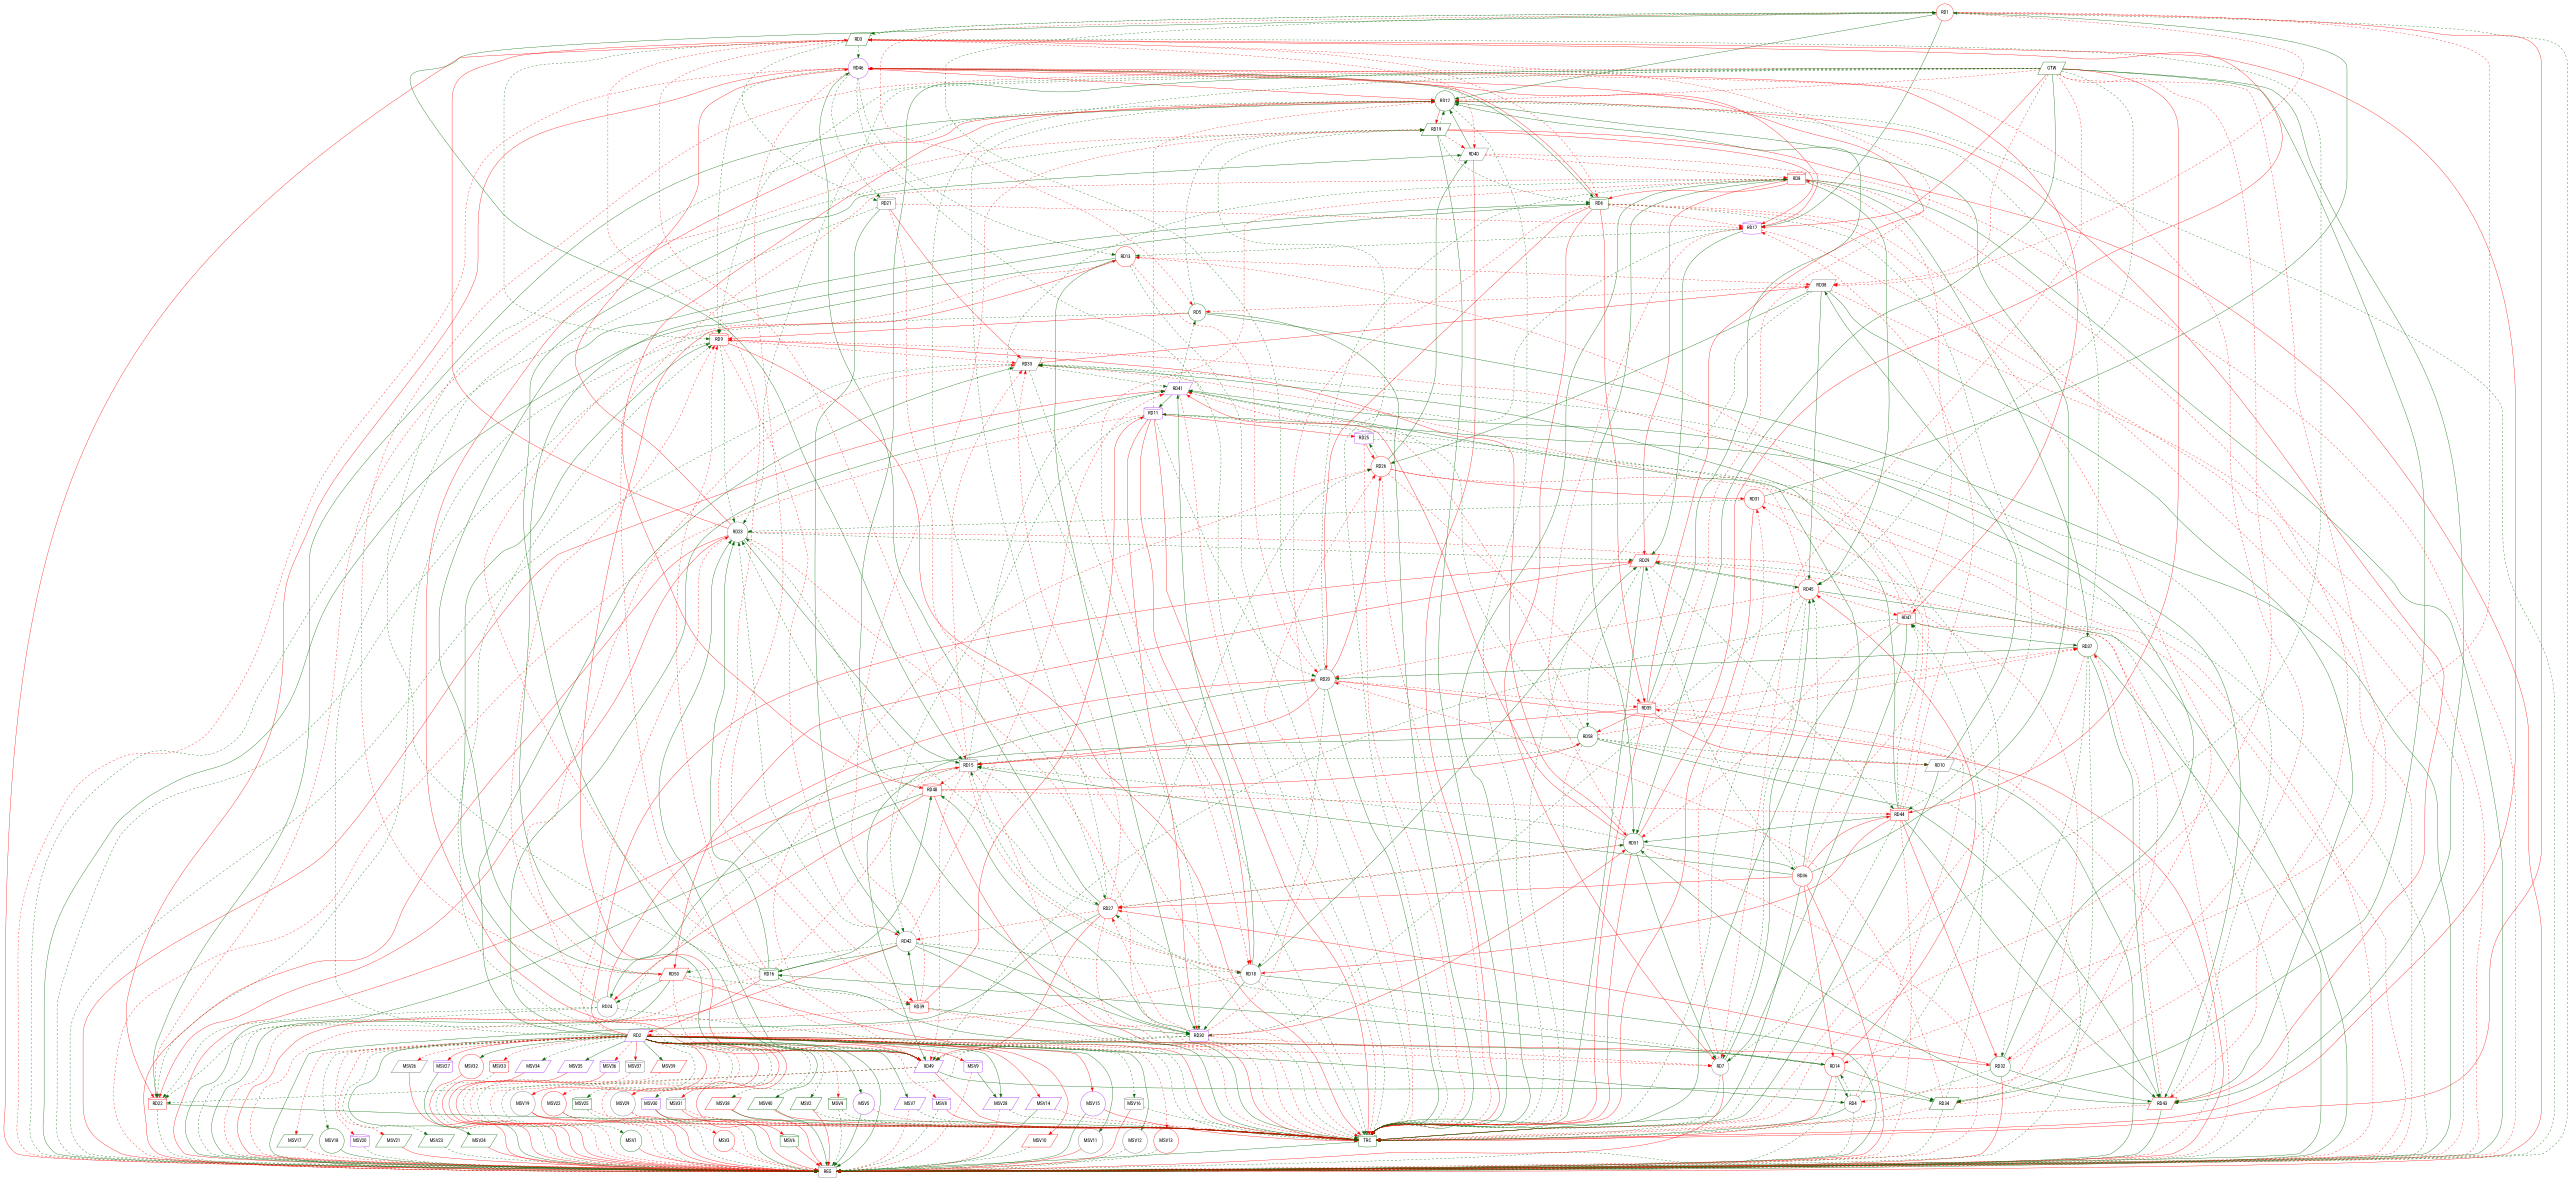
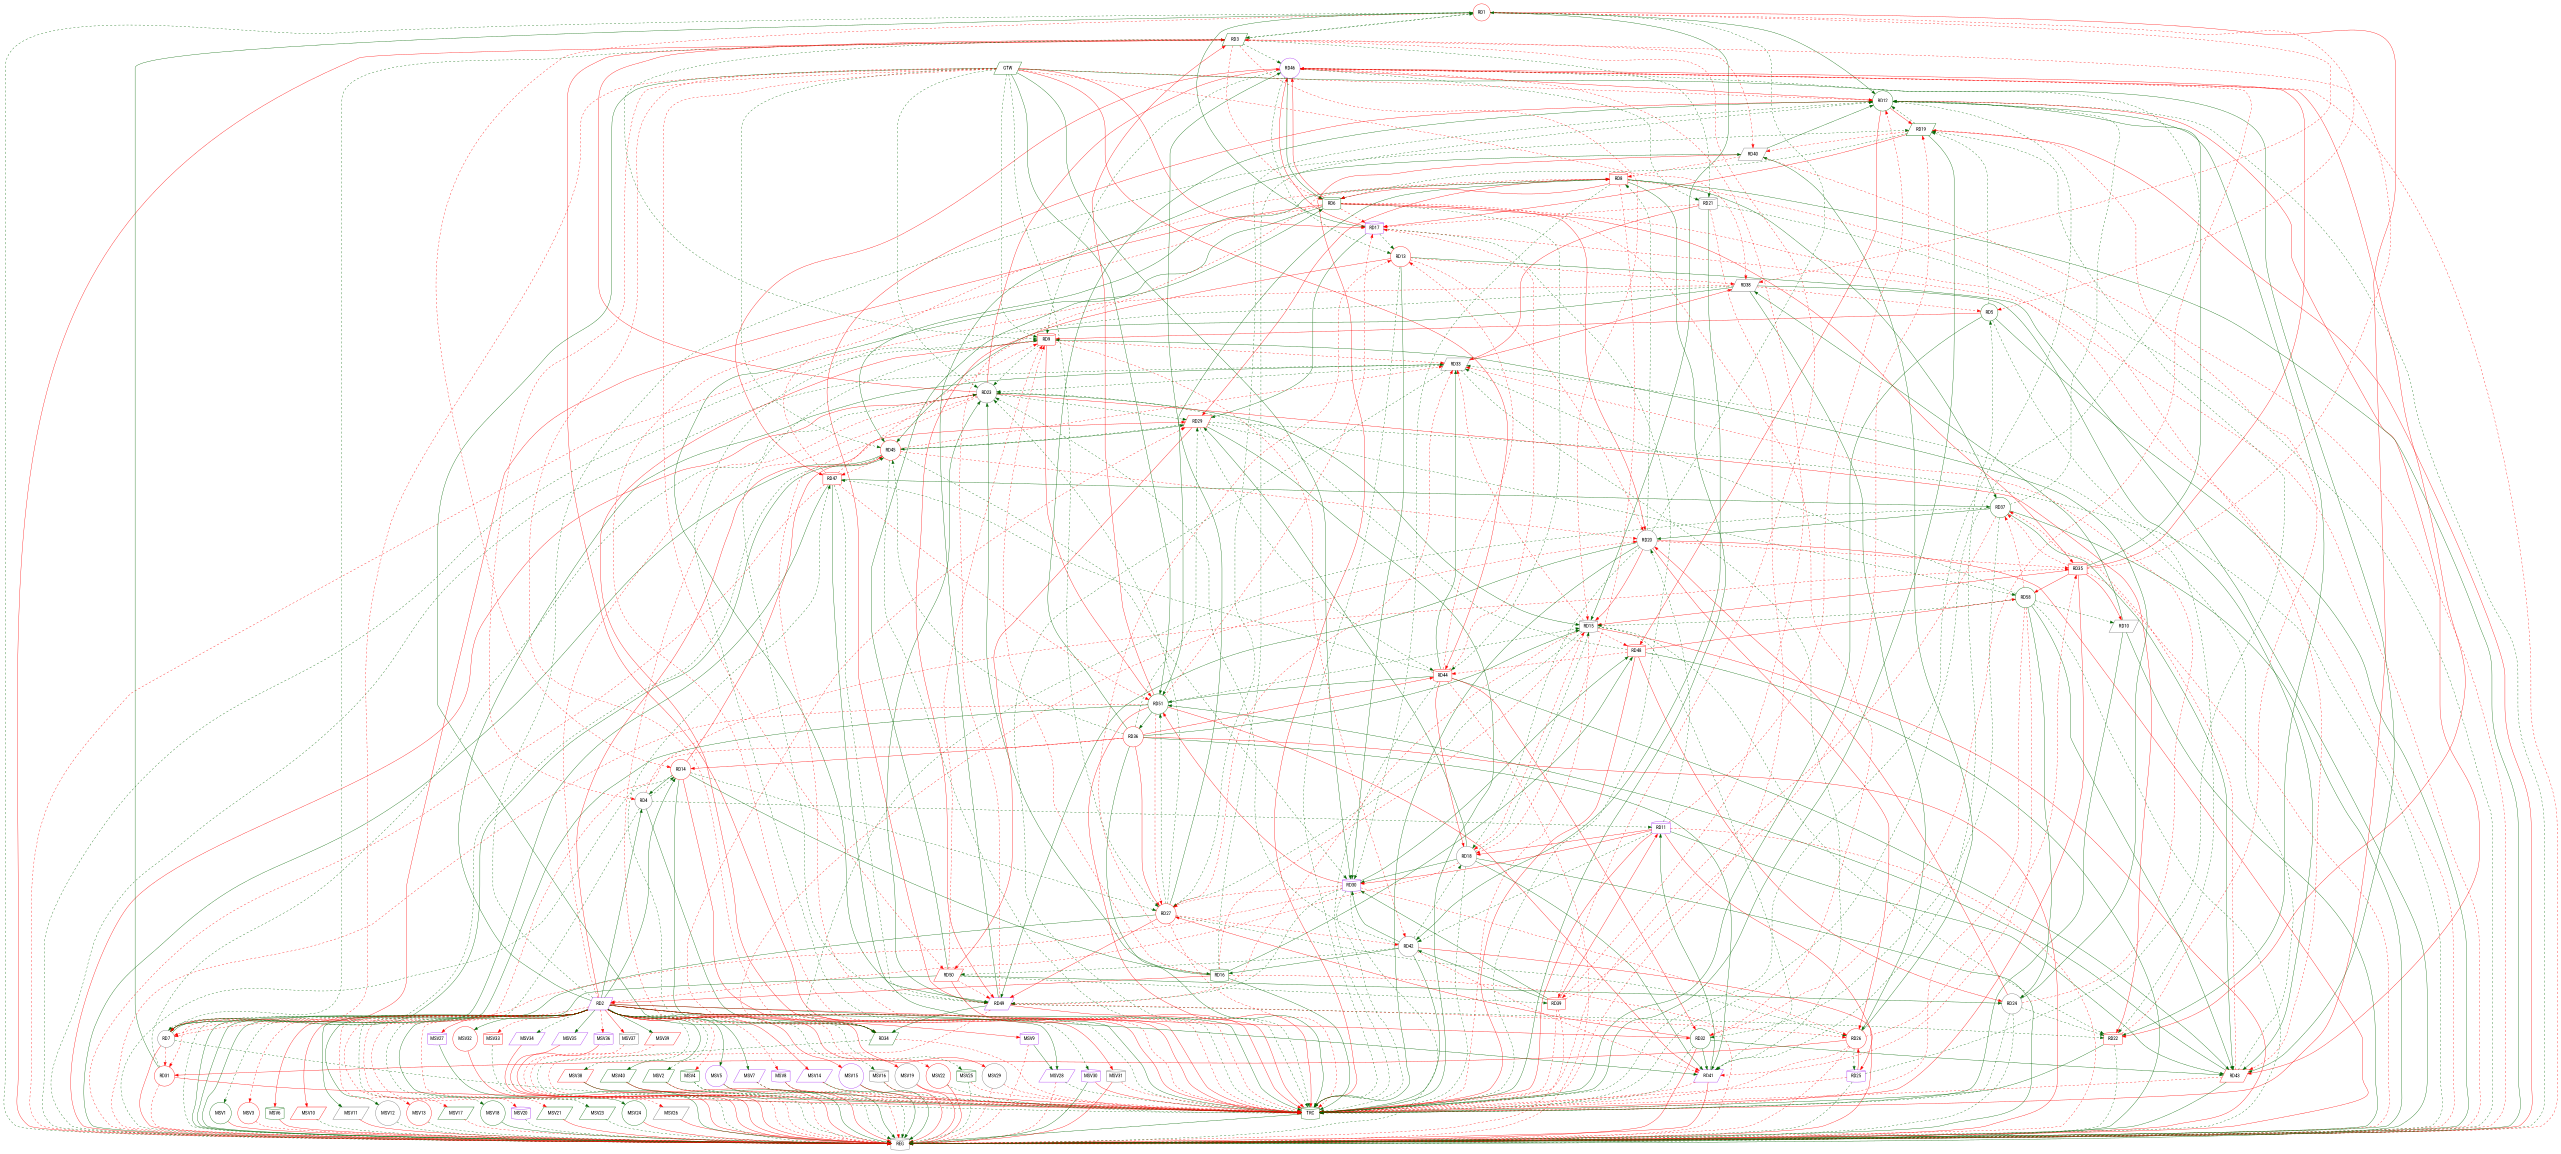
none -> (1222, 378)
(479, 1141) -> (634, 1113)
(1091, 1141) -> (351, 1113)
